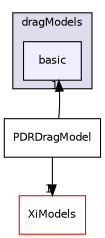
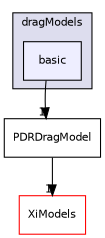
(60, 105) -> (45, 96)
